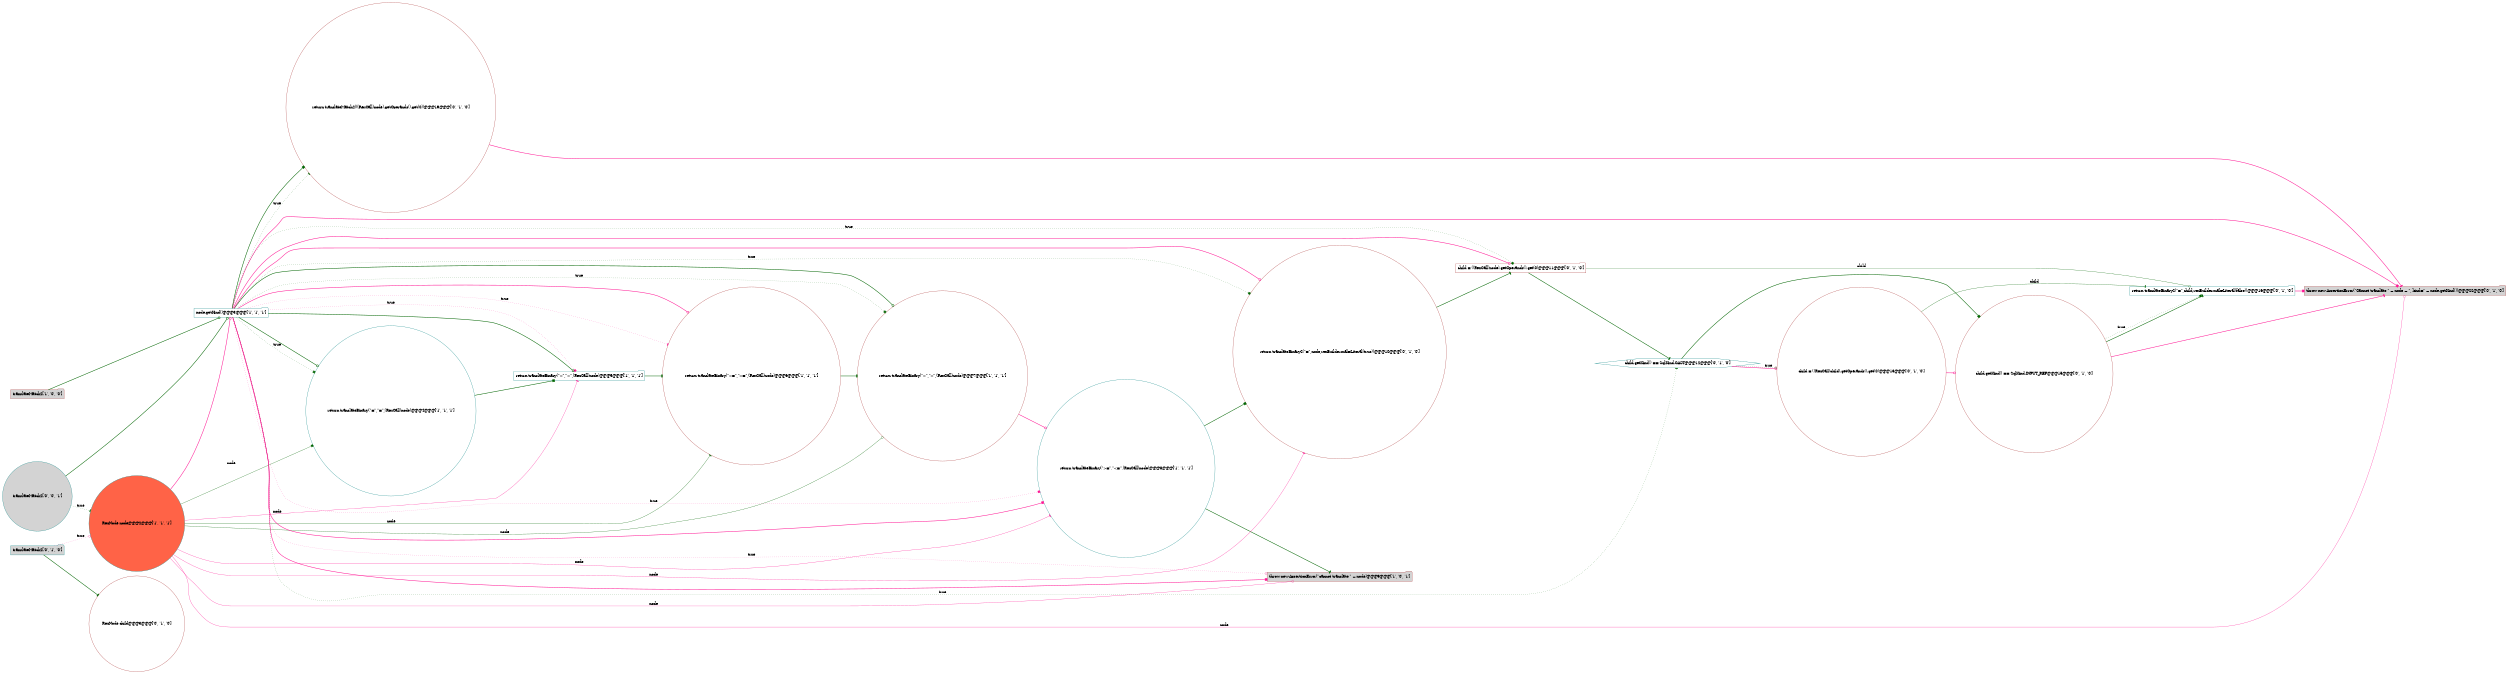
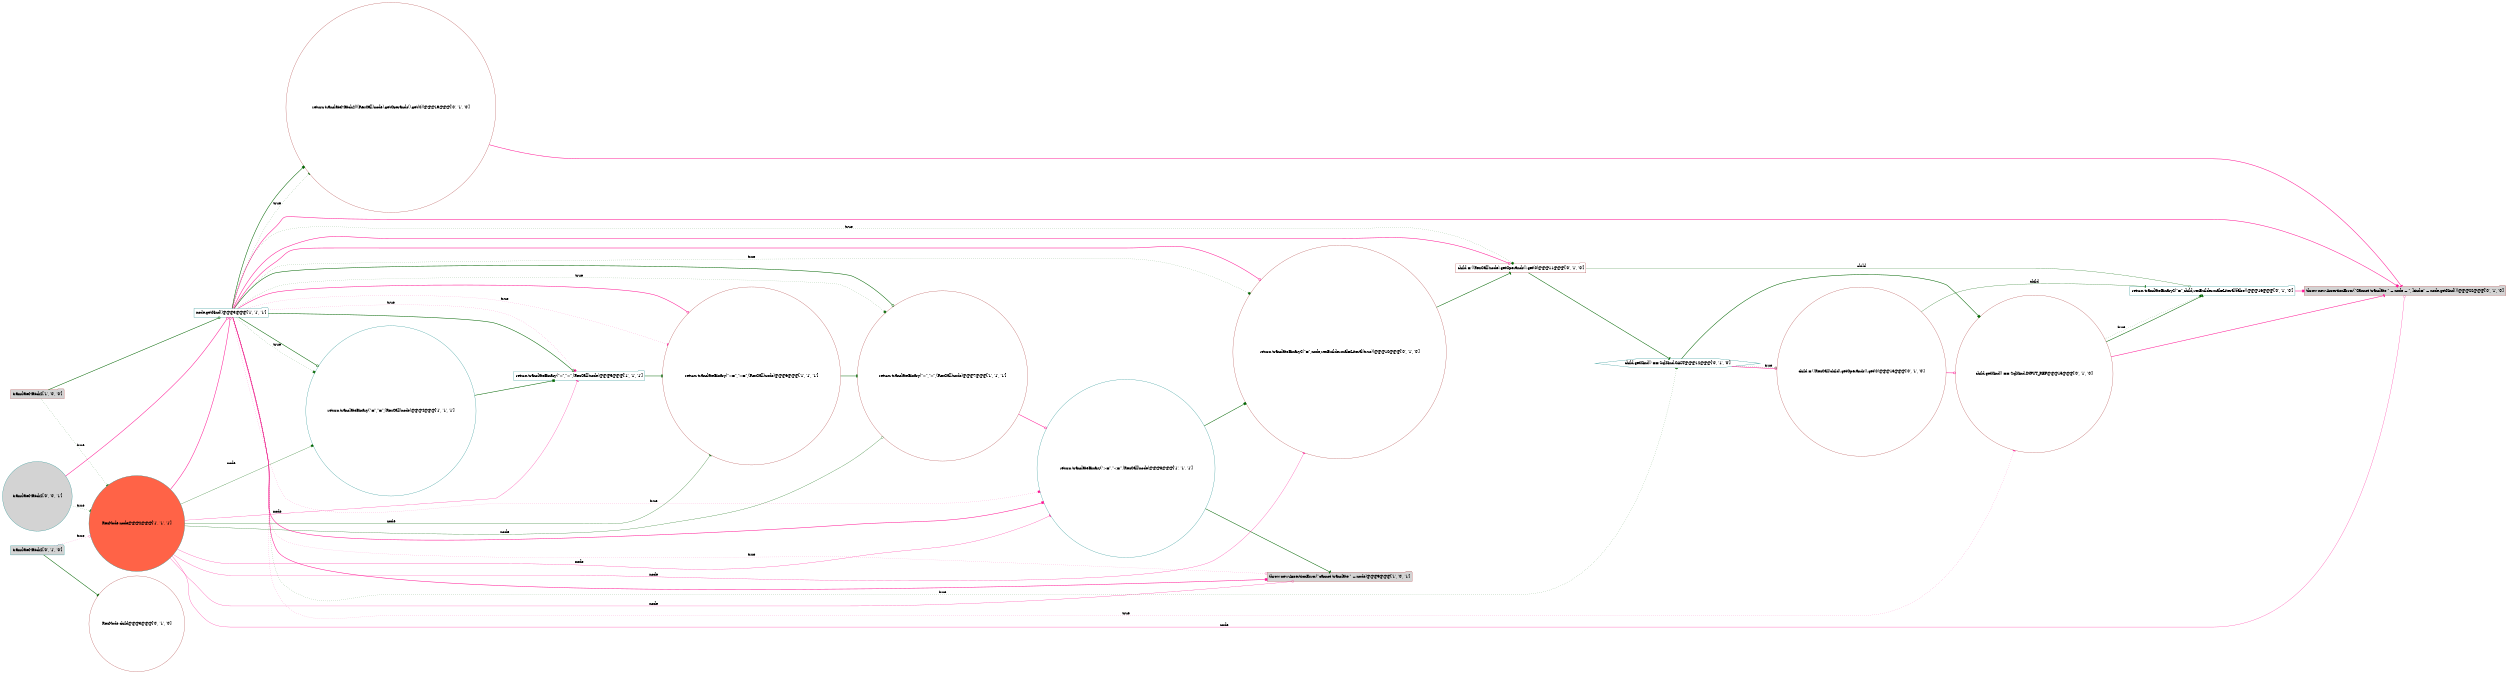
(153, 404) -> (153, 404)
none -> (74, 442)
none -> (1043, 616)
